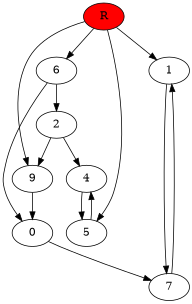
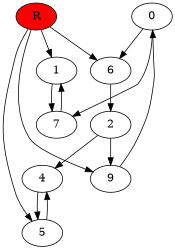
(11, 146) -> (134, 41)
